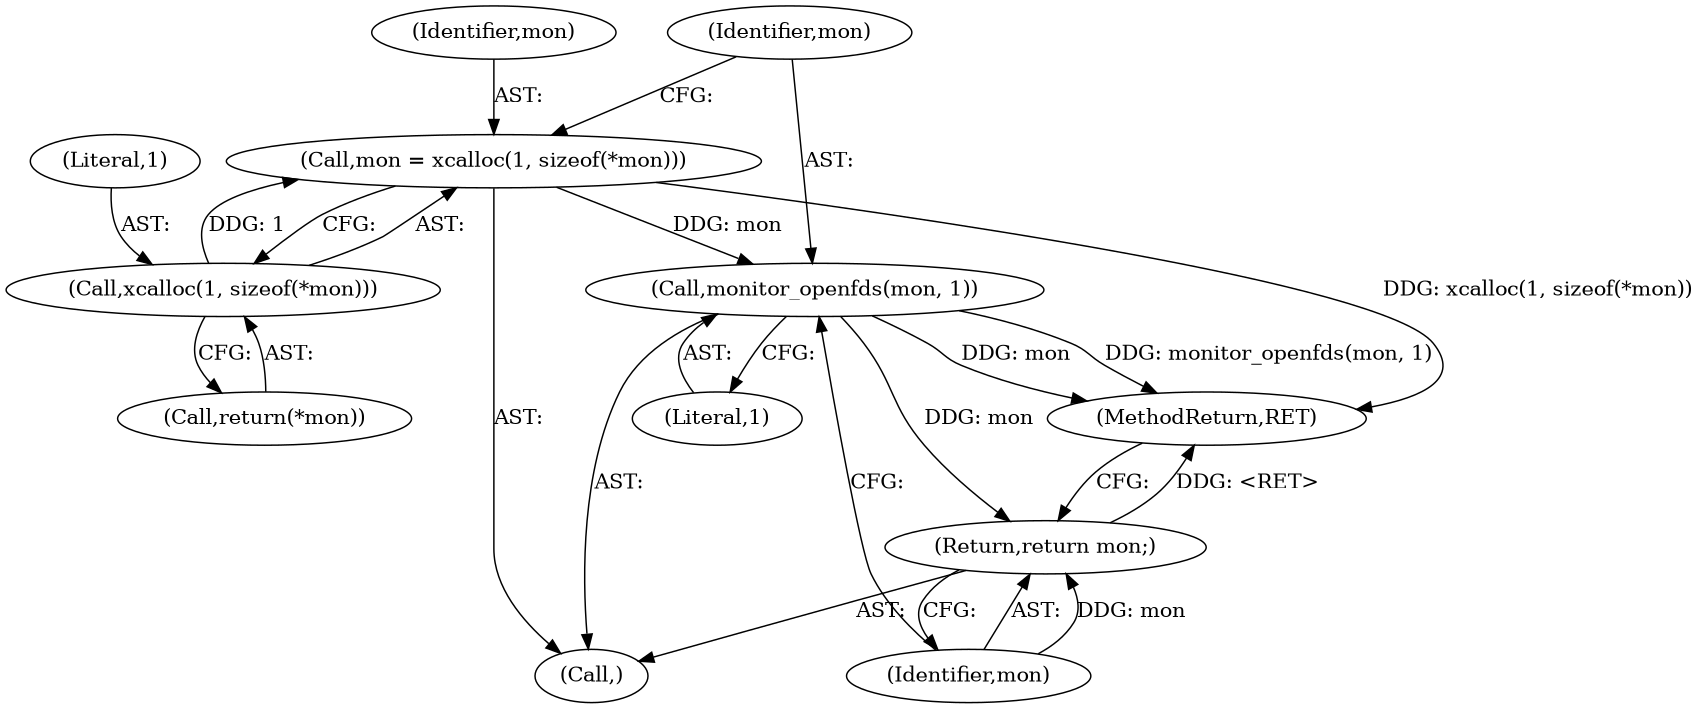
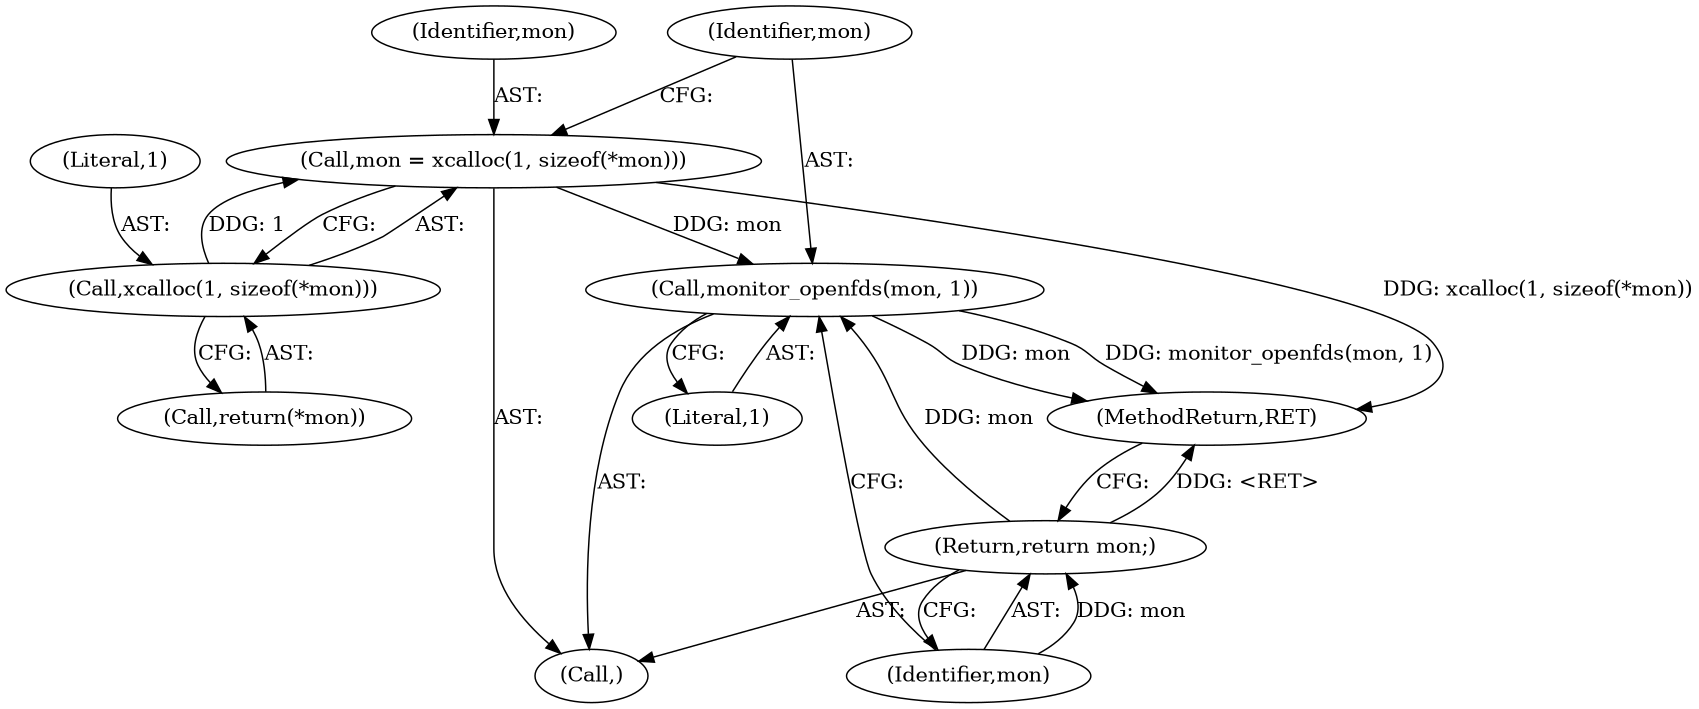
(908, 423) -> (917, 436)
